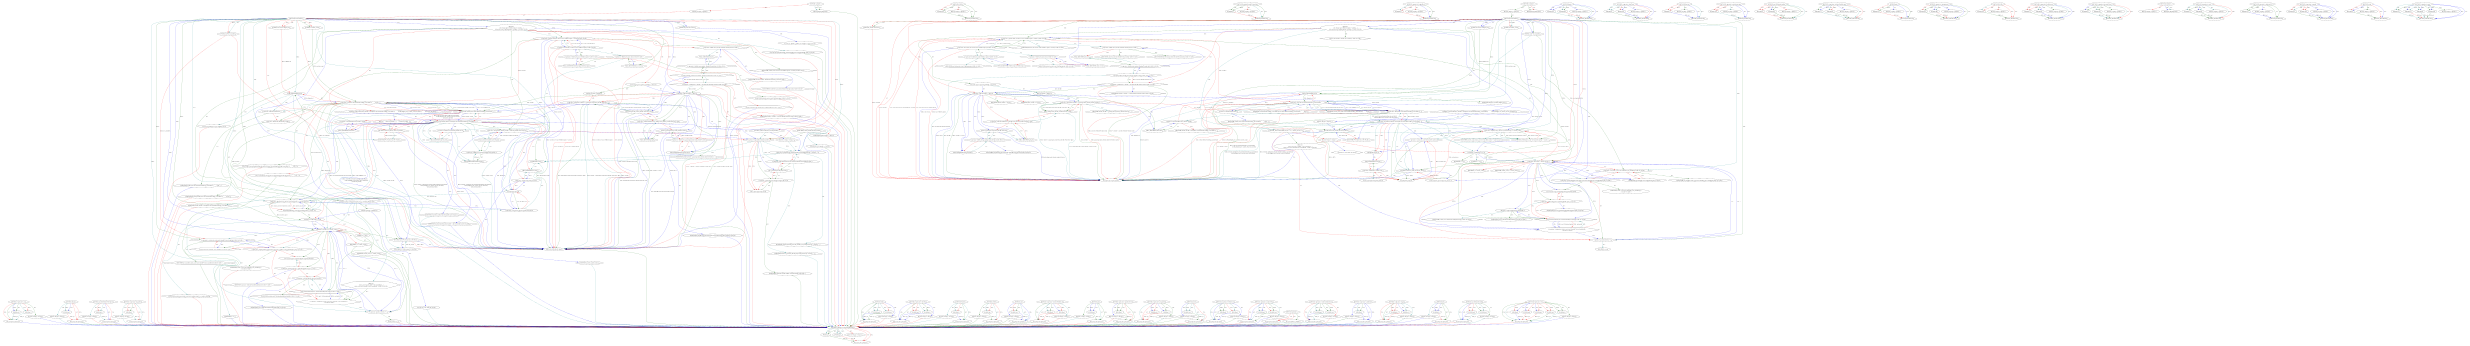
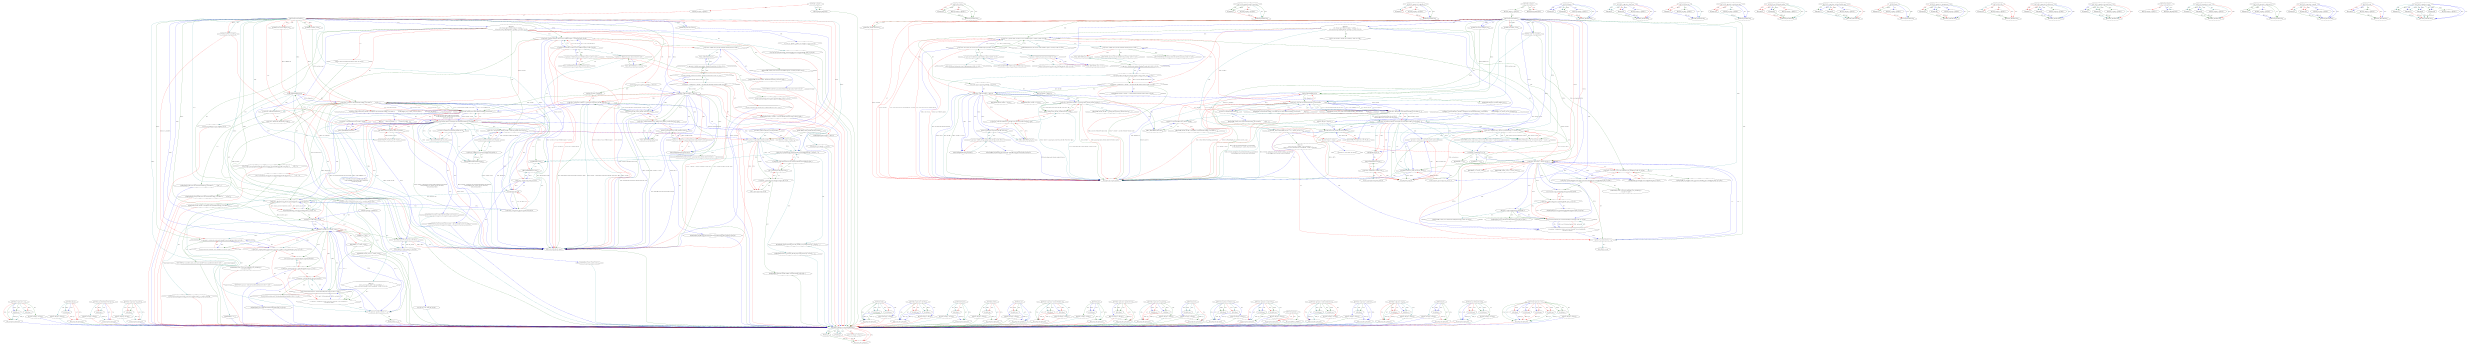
none -> (349, 61)
